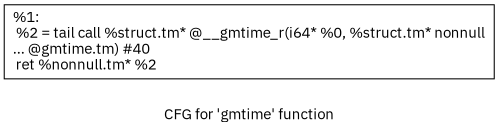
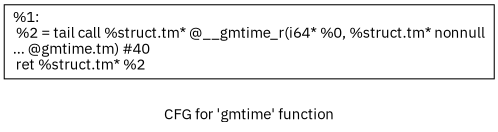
(85, 65) -> (79, 65)
